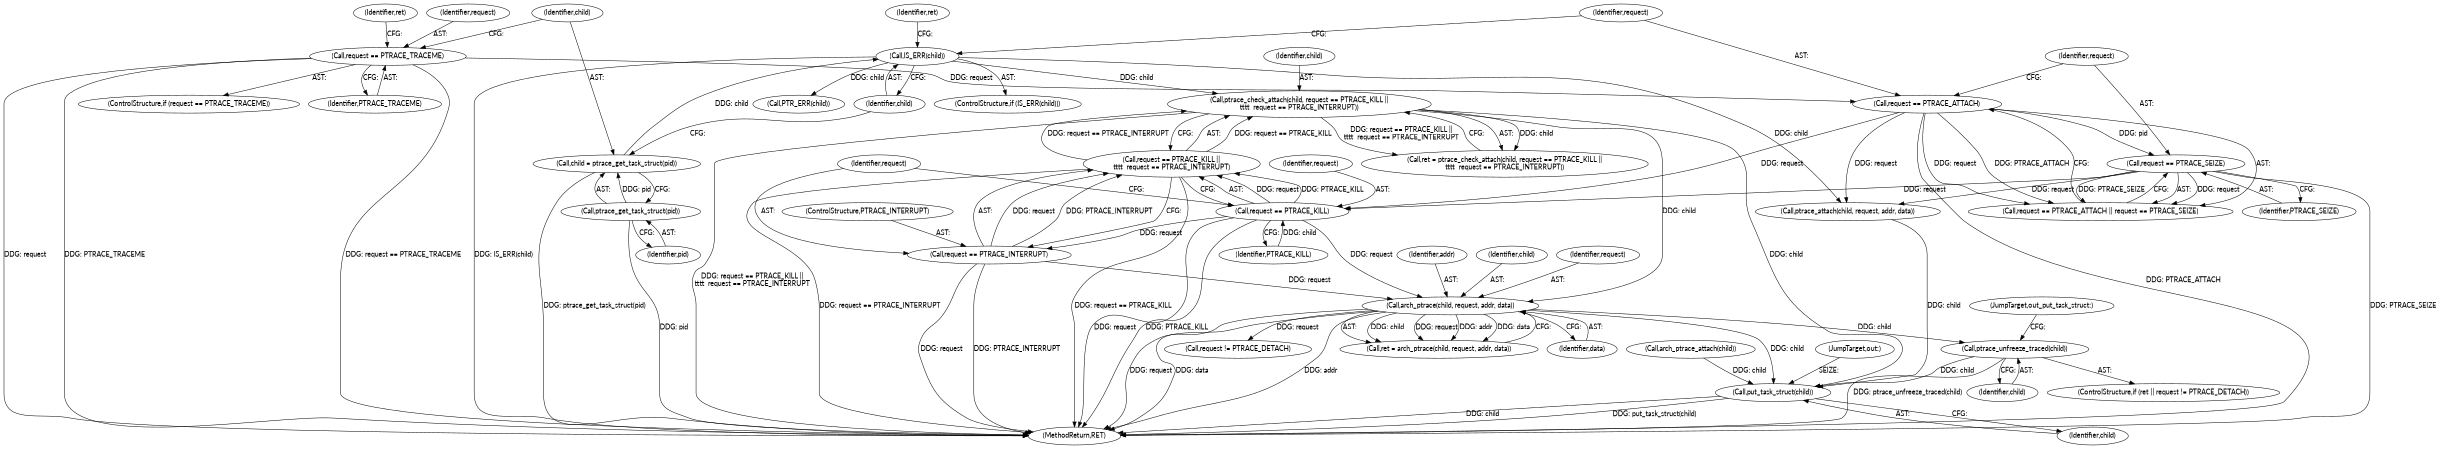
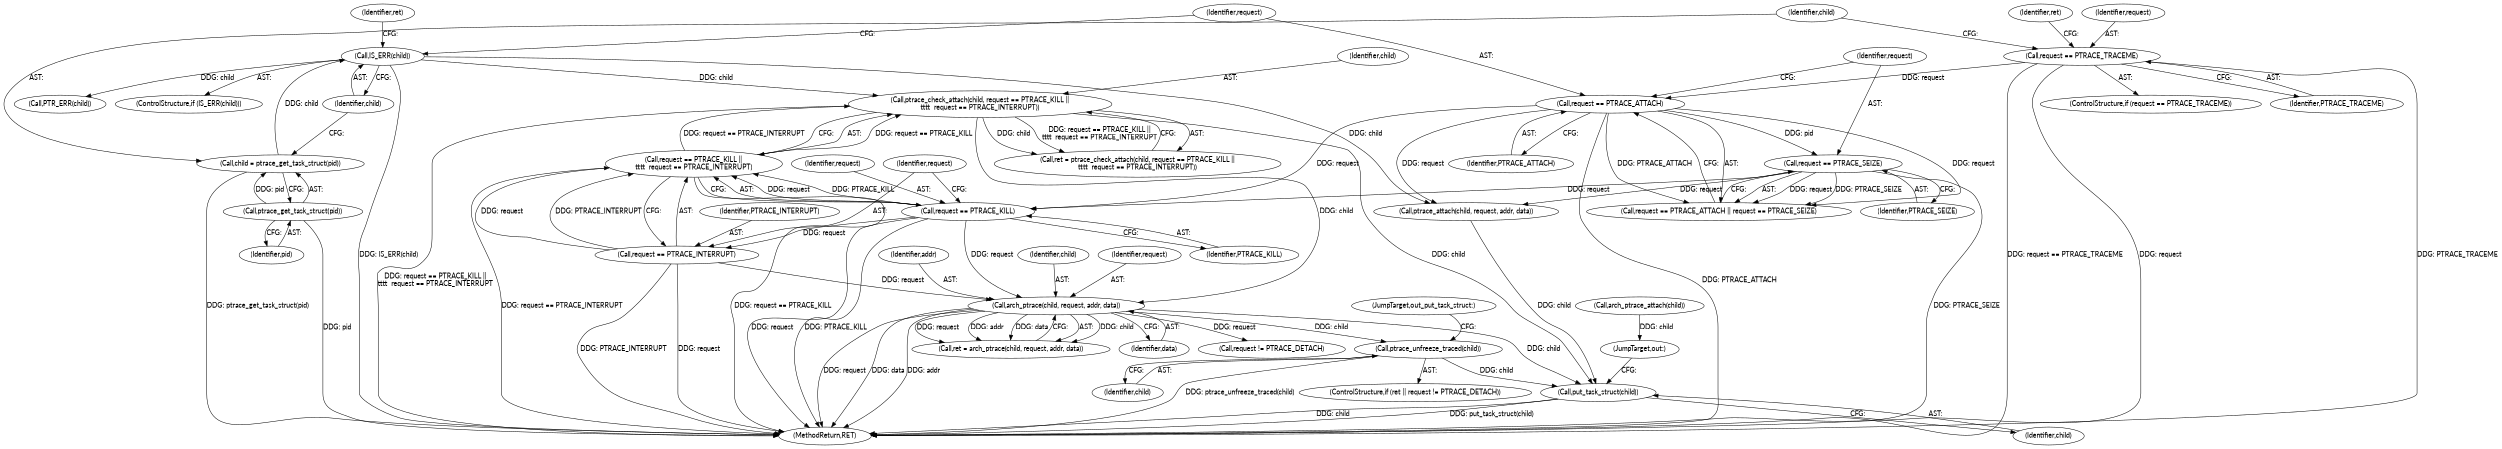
none -> (1511, 164)
(868, 212) -> (770, 212)
(1300, 233) -> (1185, 233)
(1726, 371) -> (1640, 325)
(1830, 371) -> (1630, 371)
